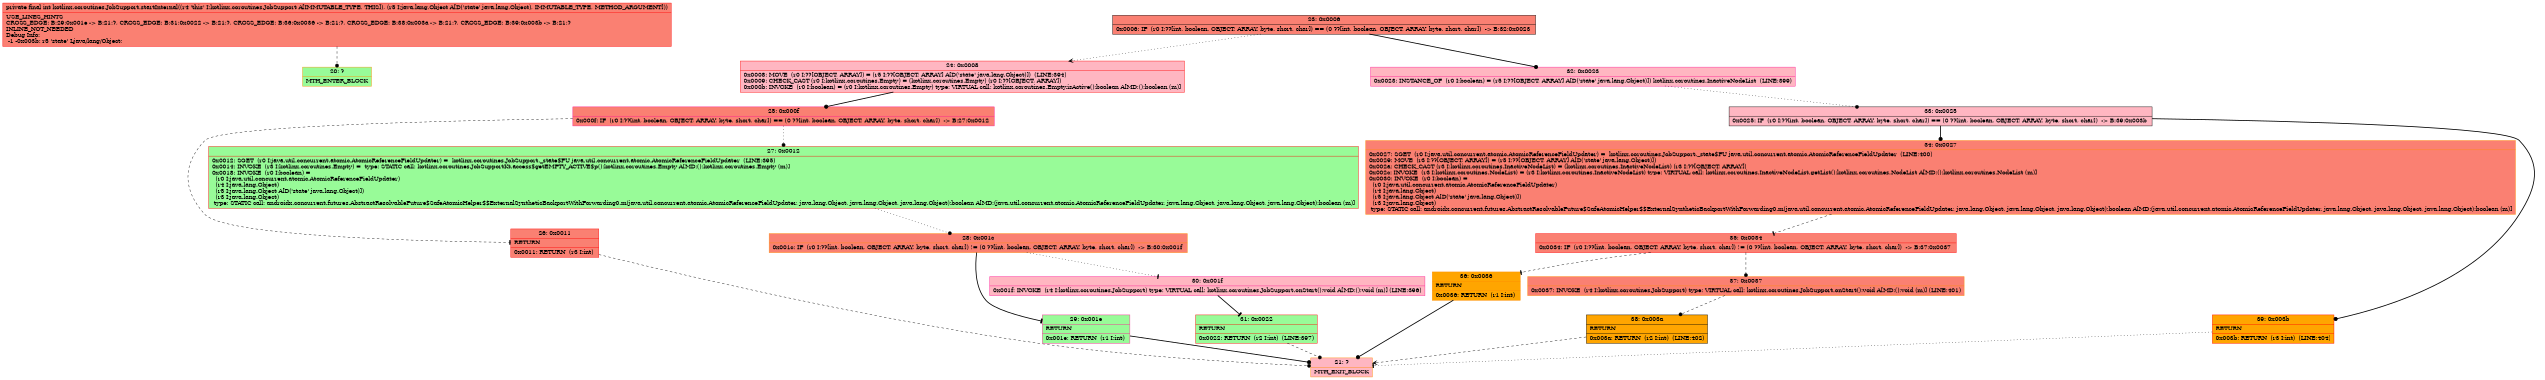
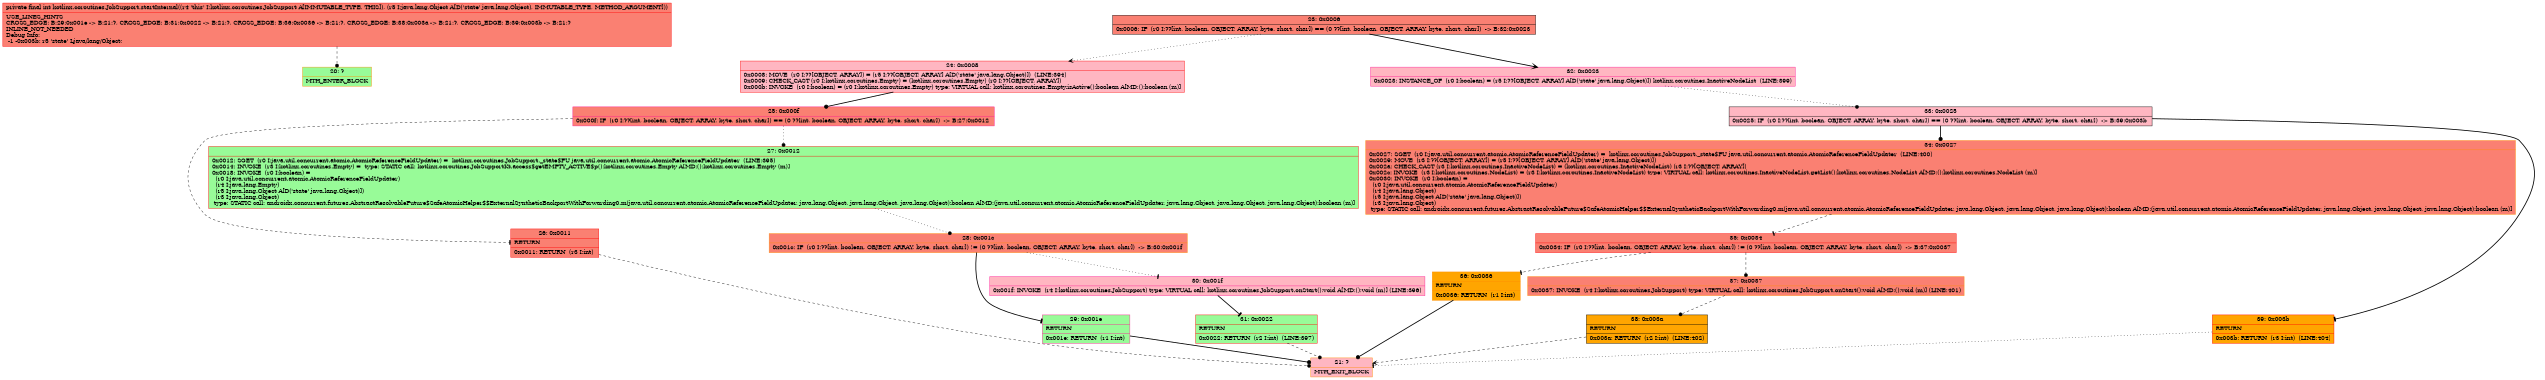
(1452, 50) -> (1452, 50)
(2485, 133) -> (2485, 133)
(246, 185) -> (246, 185)
